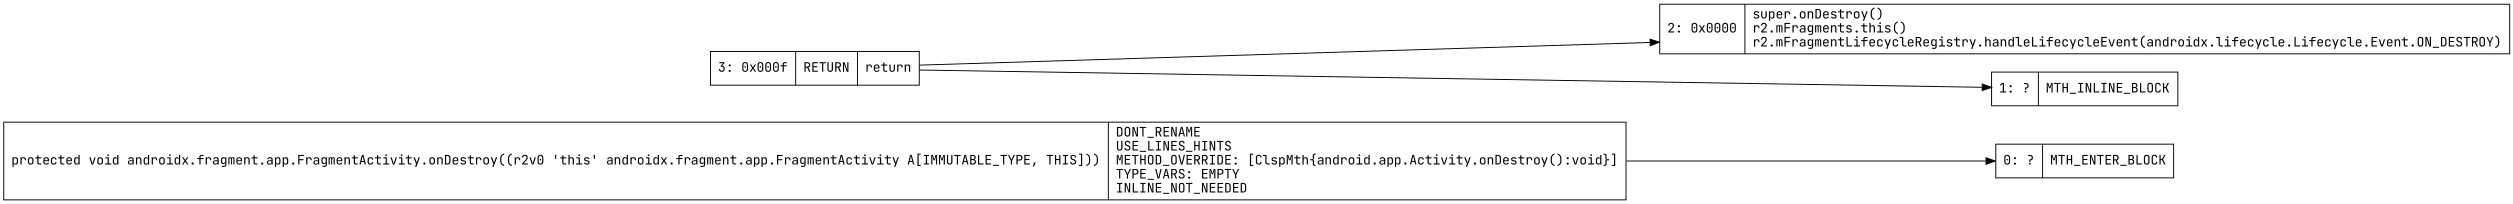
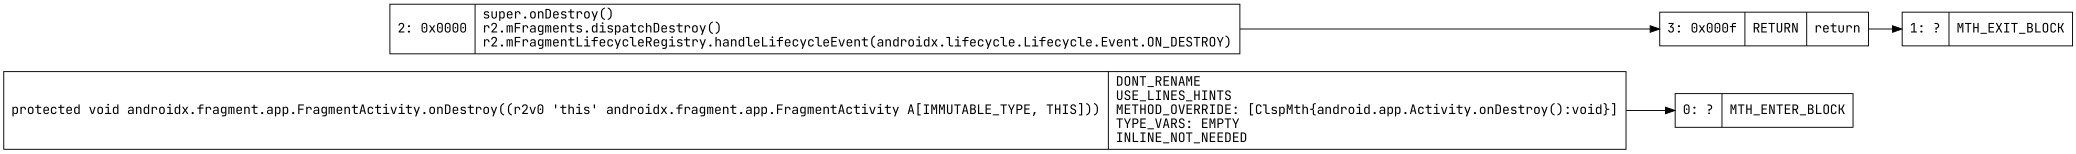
(1830, 29) -> (602, 29)
(1285, 54) -> (1445, 29)
(2108, 88) -> (2011, 29)
